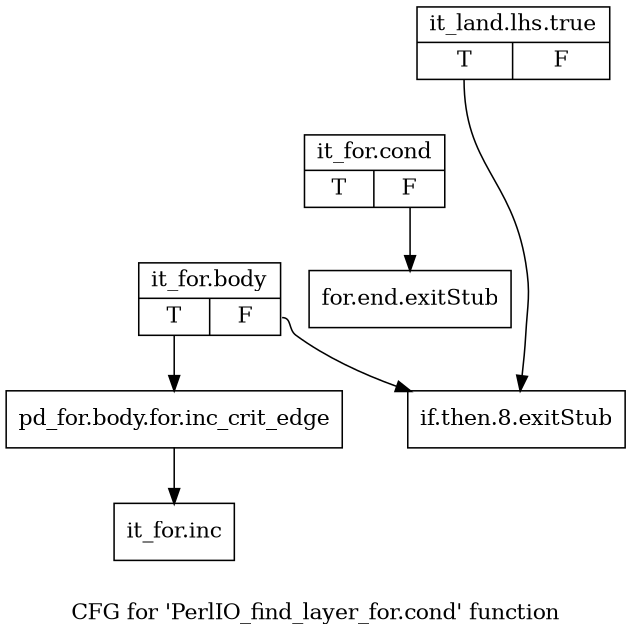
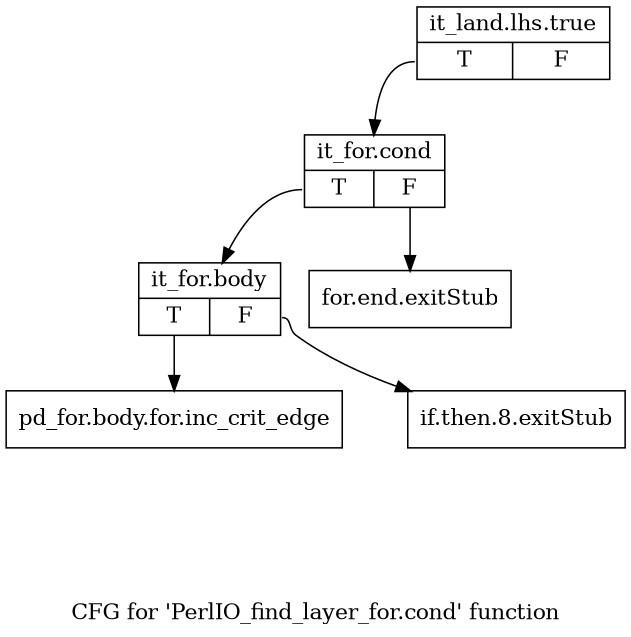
none -> (258, 209)
(515, 223) -> (385, 83)
(174, 532) -> none
